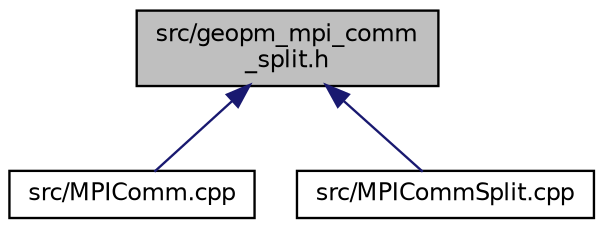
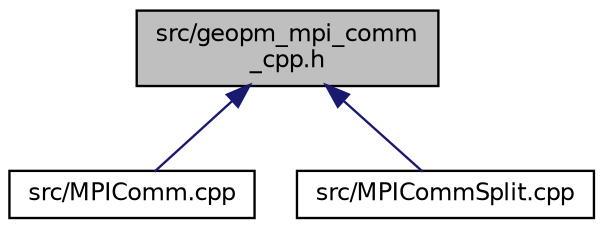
(288, 48) -> (288, 48)
